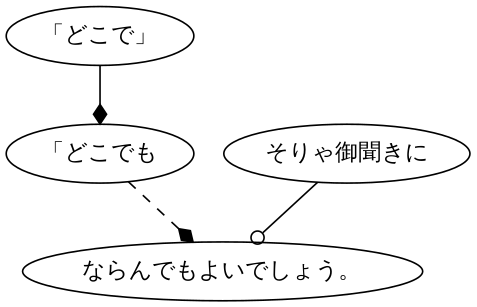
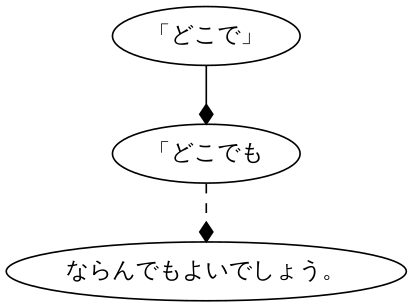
(347, 154) -> none
